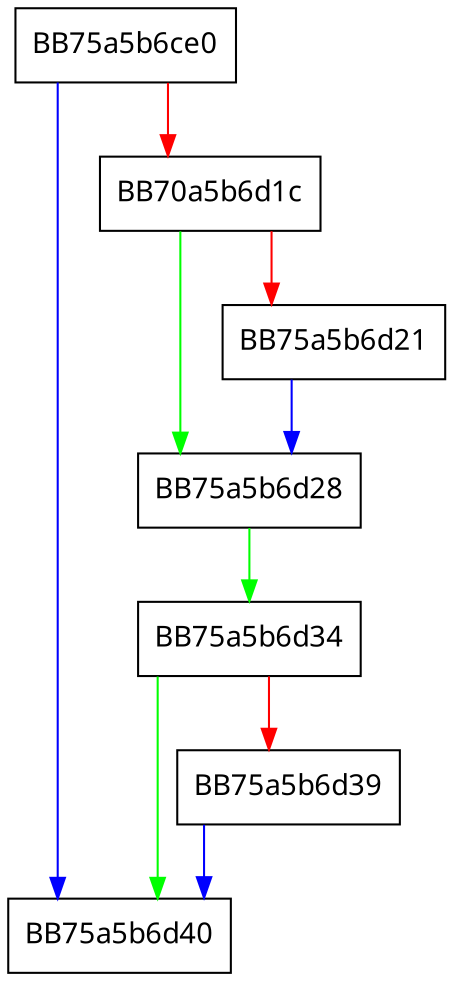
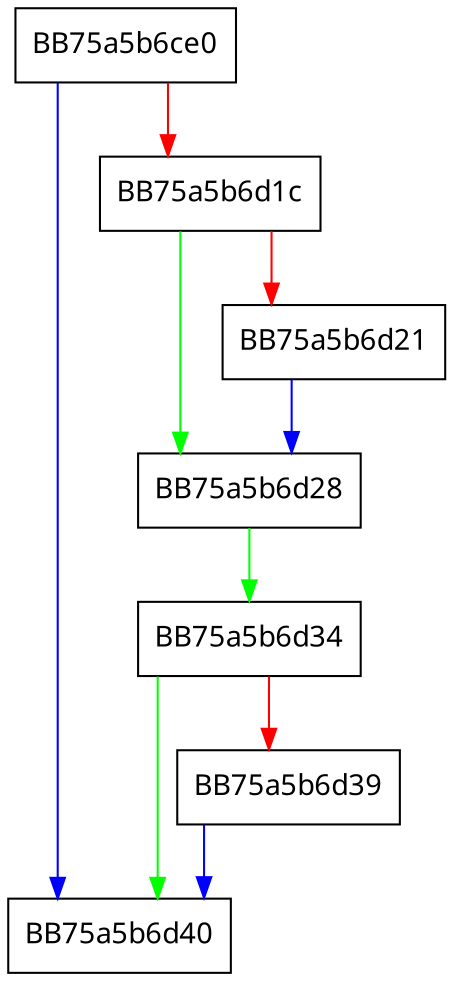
(210, 194) -> (210, 194)
